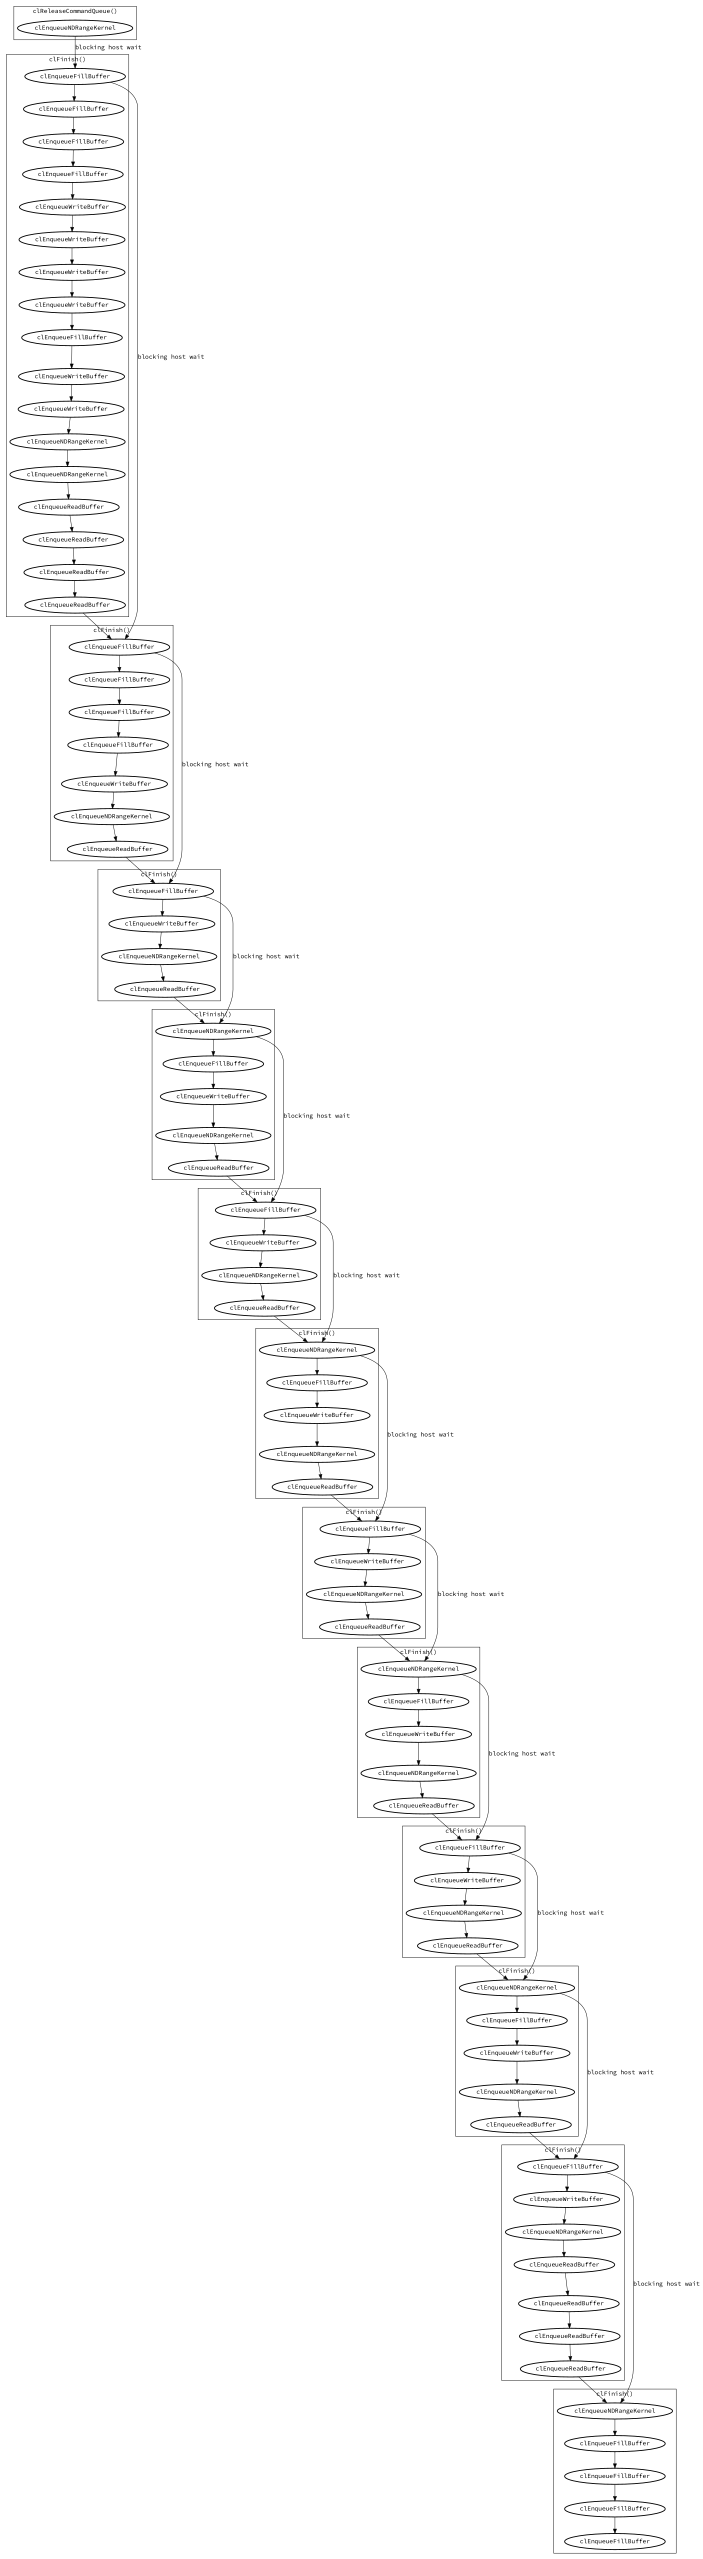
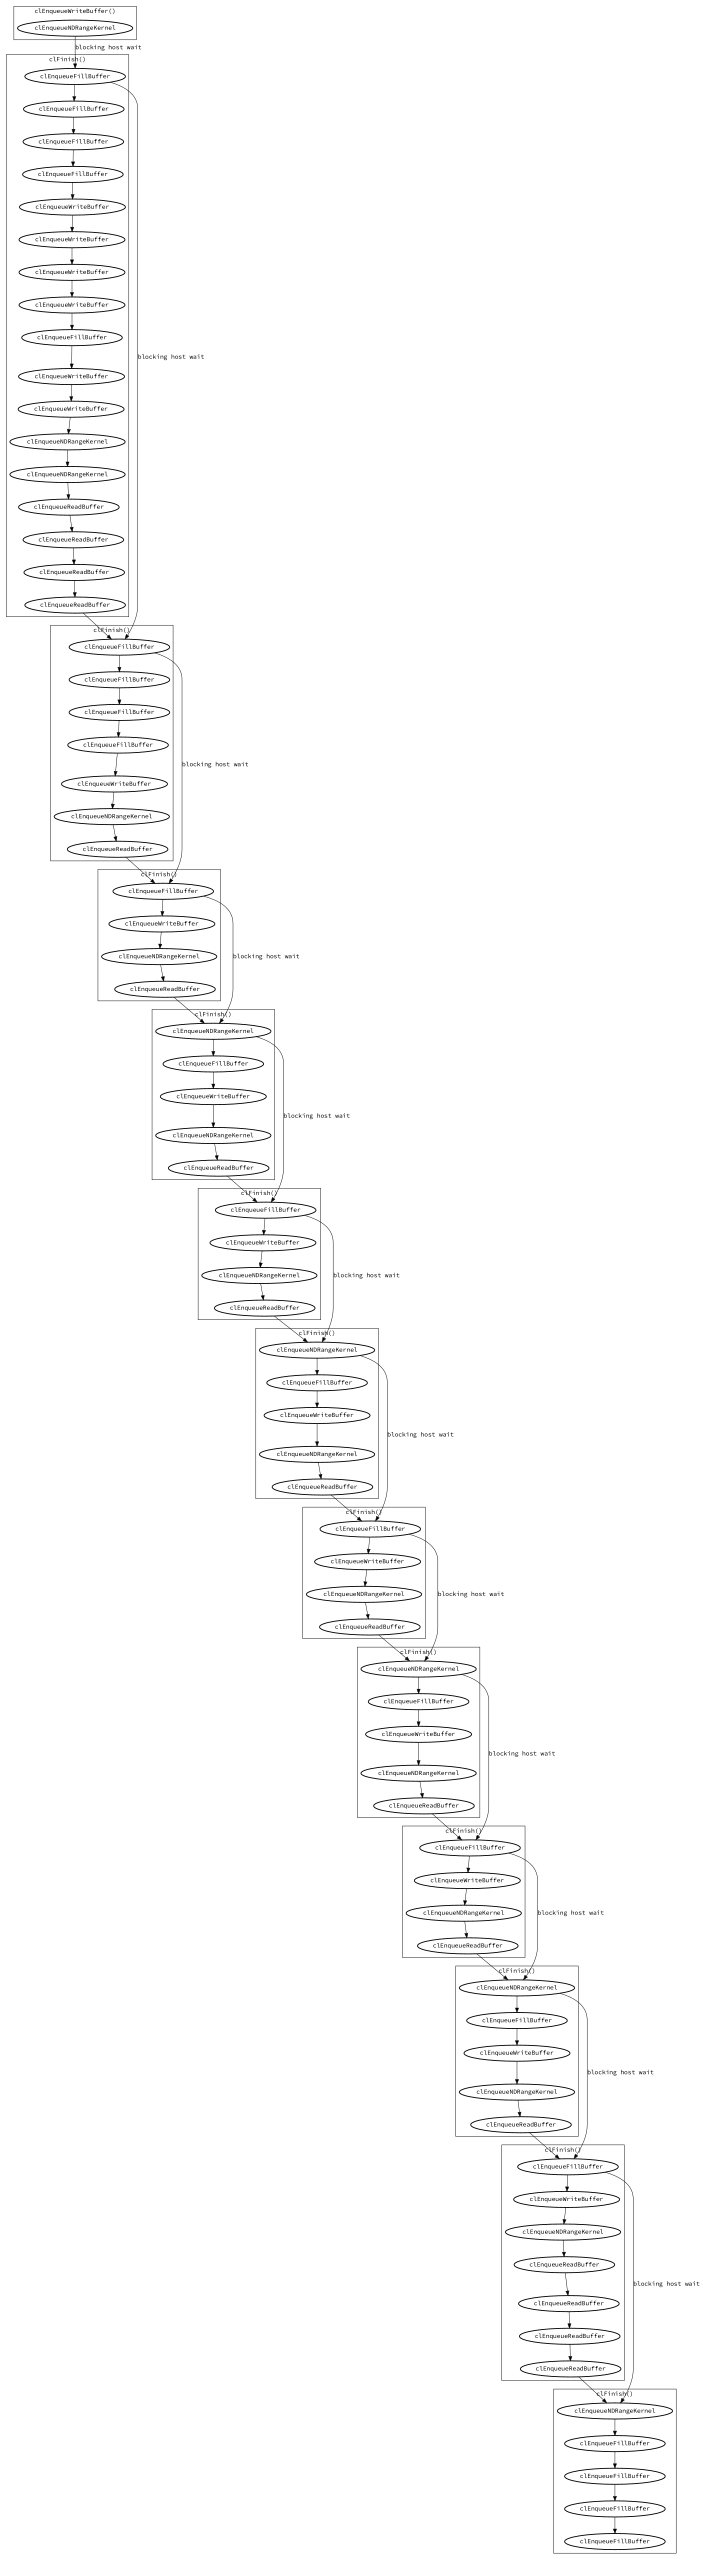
(75, 11) -> (75, 11)
